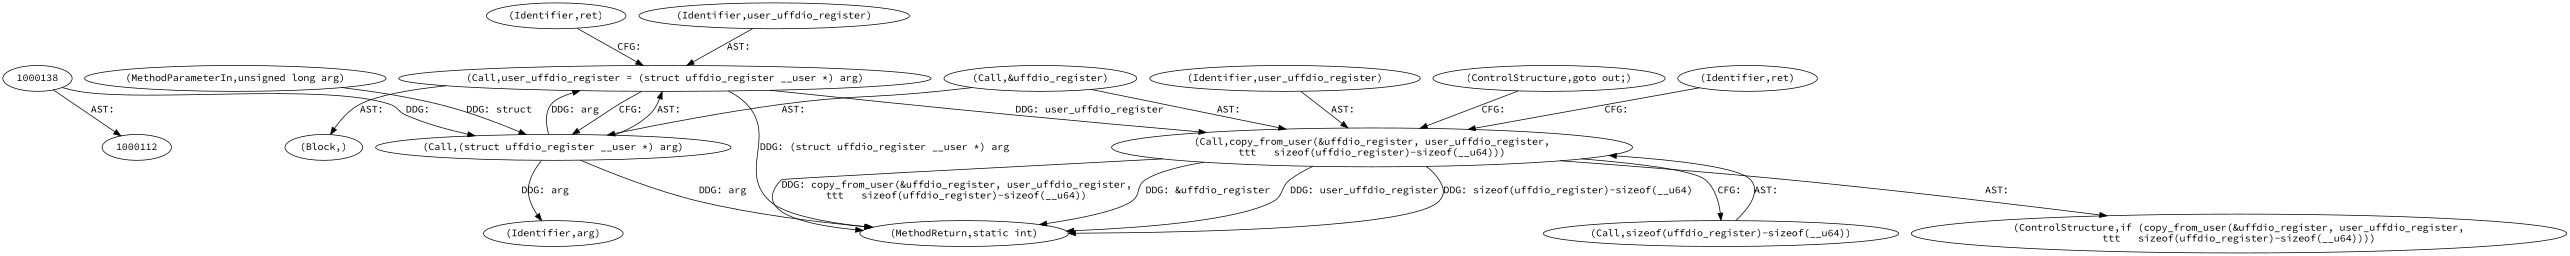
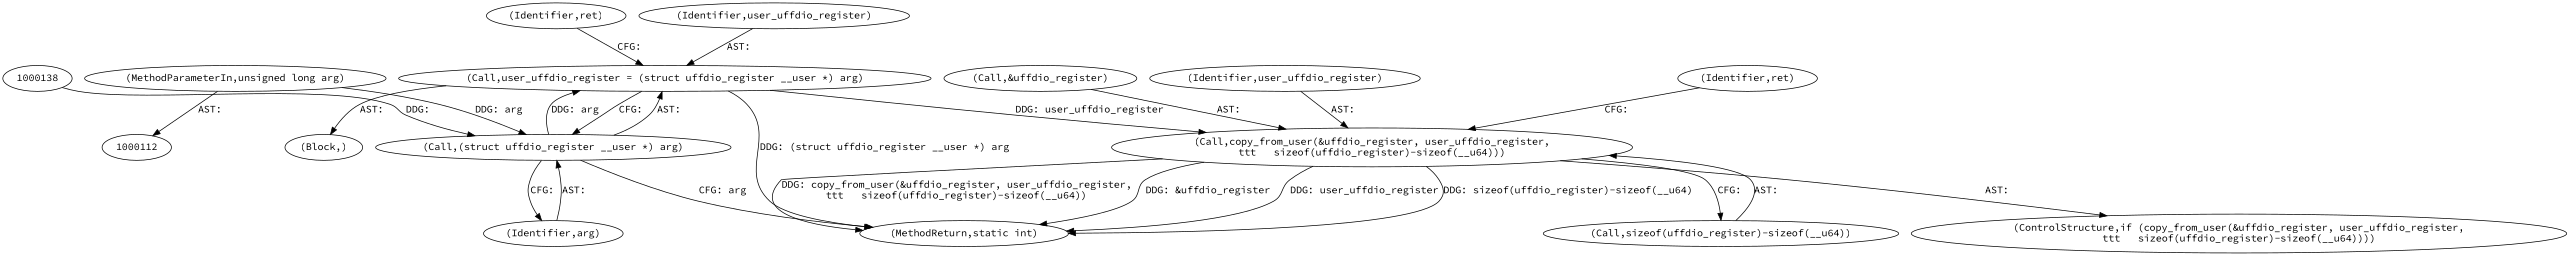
(1549, 78) -> none
(792, 103) -> (561, 194)
(499, 110) -> (499, 110)
(84, 111) -> (188, 111)
(545, 190) -> (545, 190)
(723, 190) -> (723, 190)
